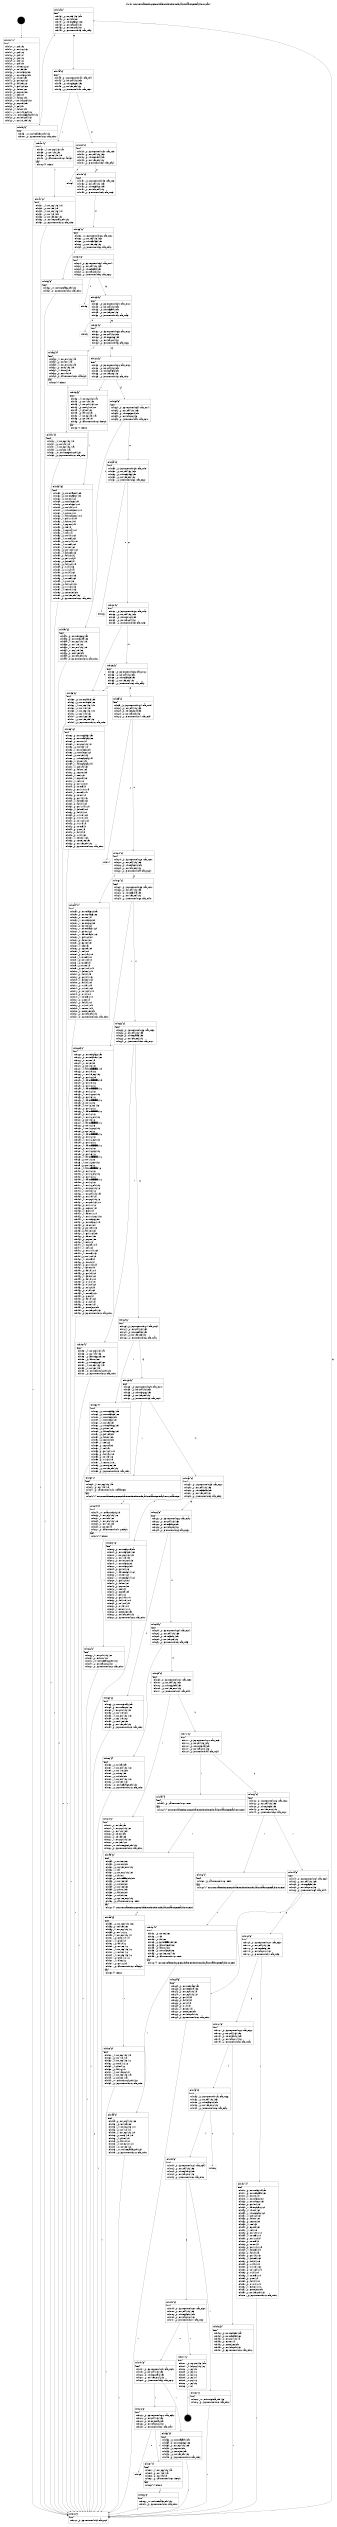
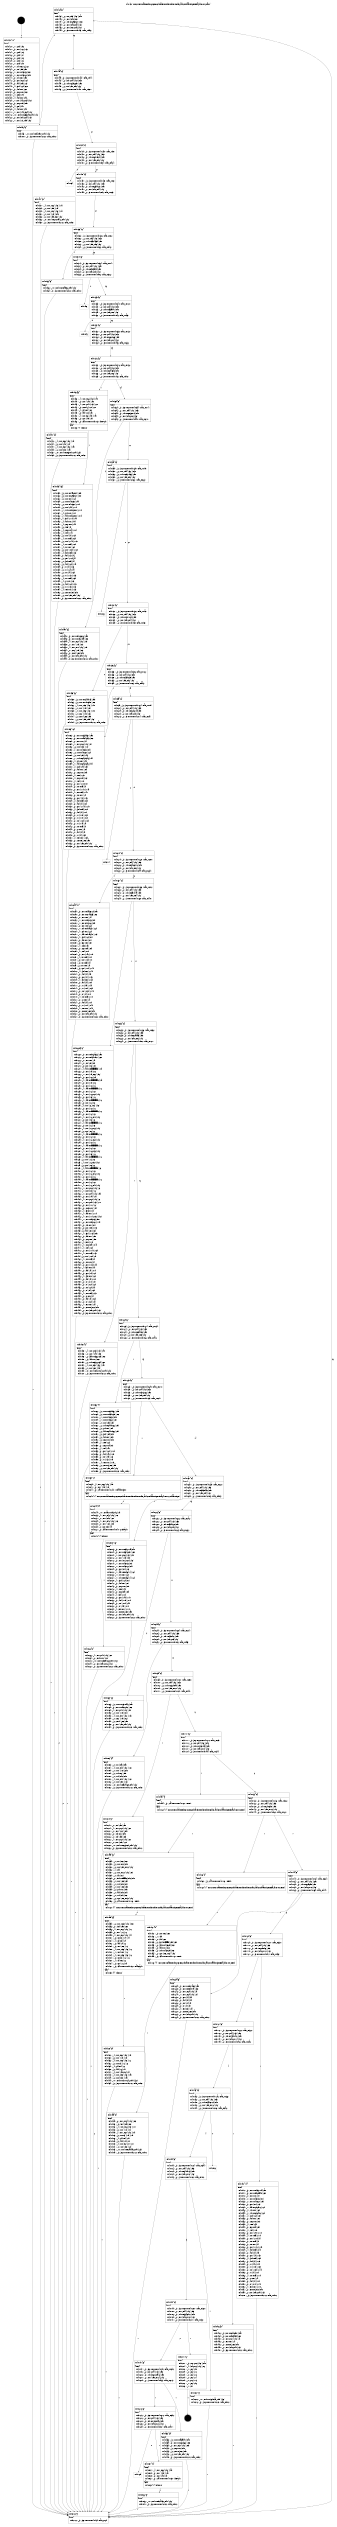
(54, 154) -> none
none -> (93, 252)
(68, 368) -> none
(106, 688) -> (109, 711)
